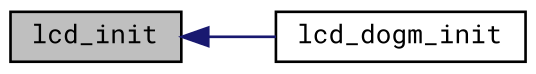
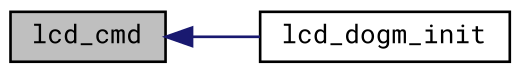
(96, 37) -> (88, 37)
